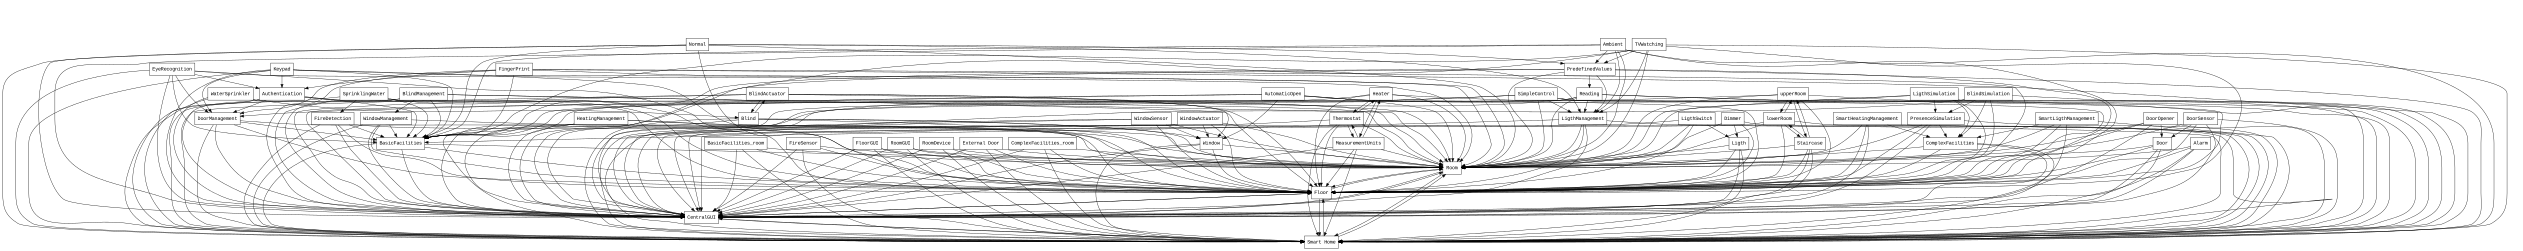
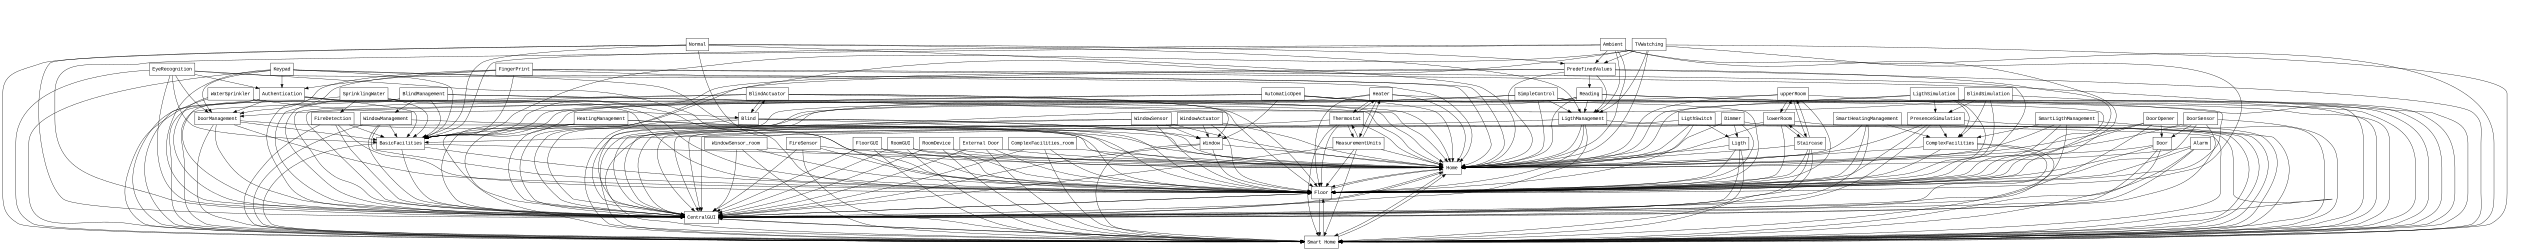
(736, 143) -> (736, 143)
(1452, 168) -> (1452, 168)
